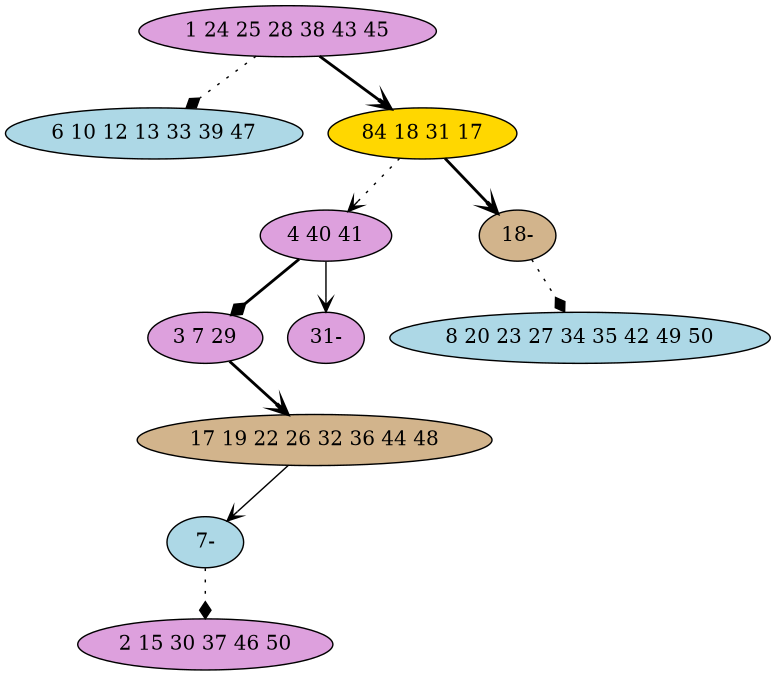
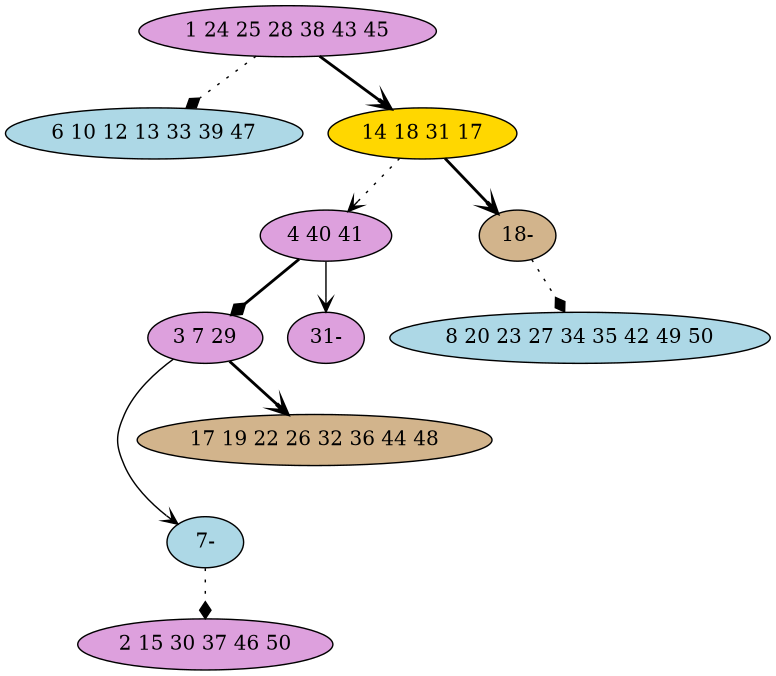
(422, 133) -> (422, 133)
(263, 488) -> (118, 436)
